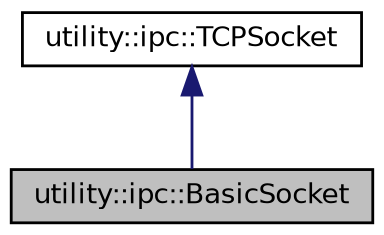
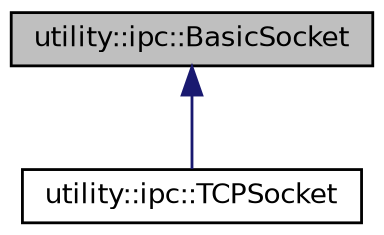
(192, 132) -> (192, 132)
